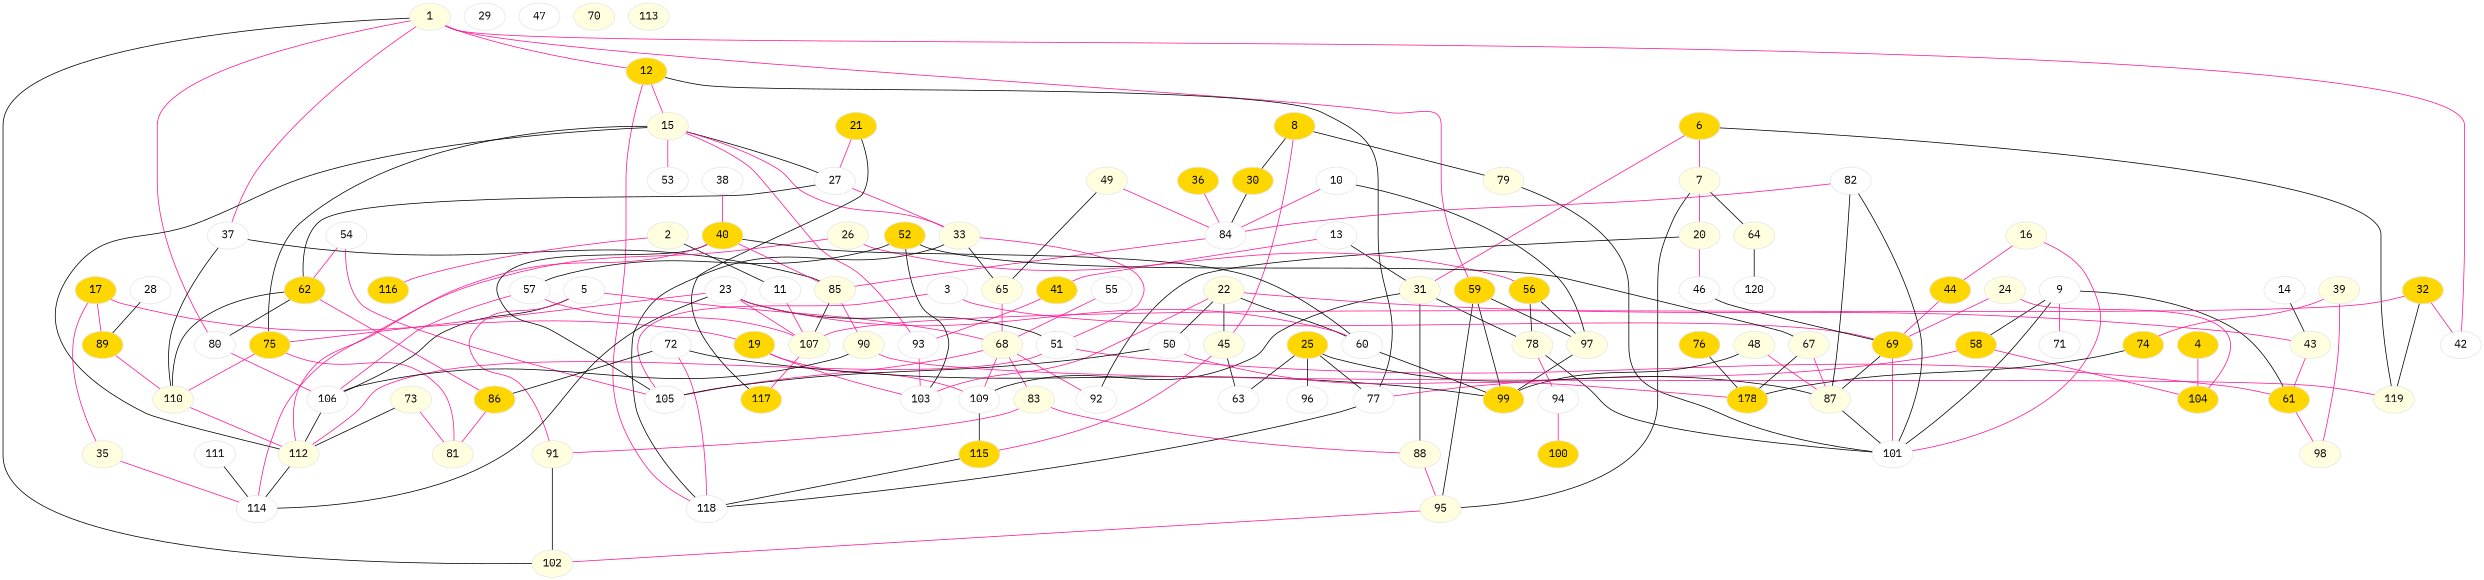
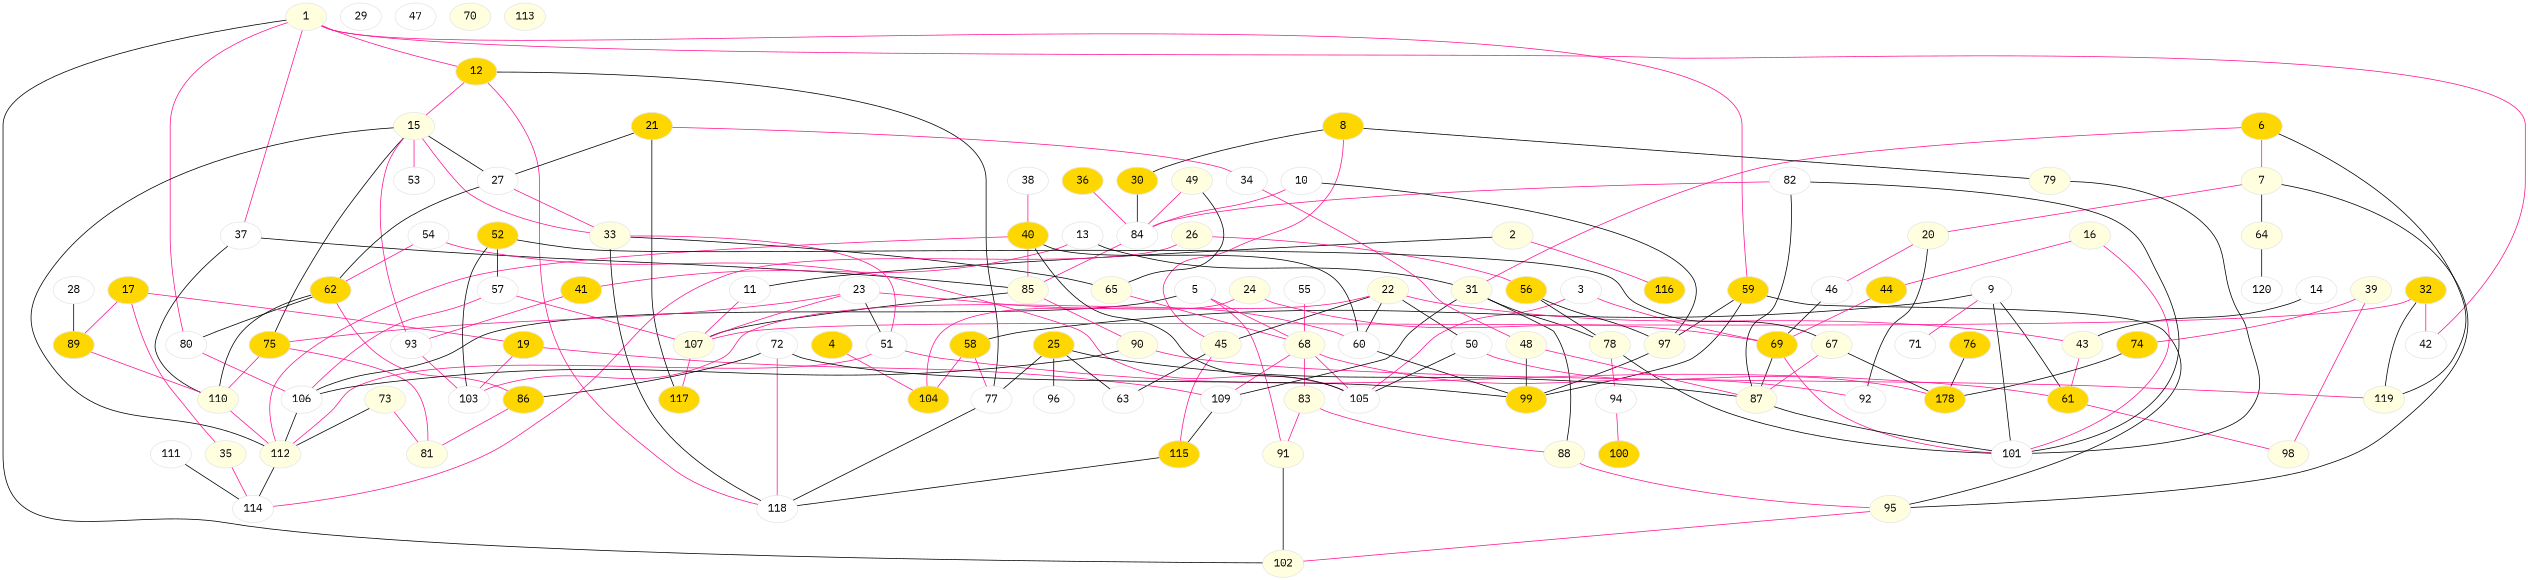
(846, 154) -> (575, 153)
none -> (1247, 181)
(515, 447) -> none
